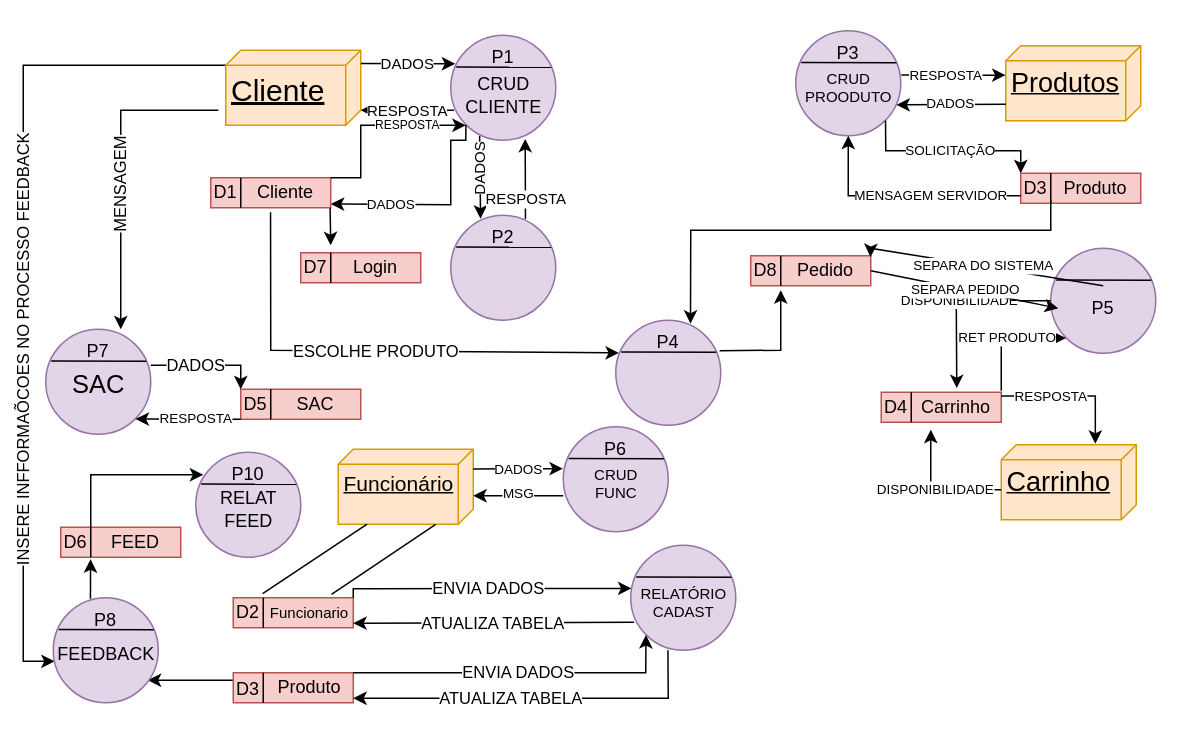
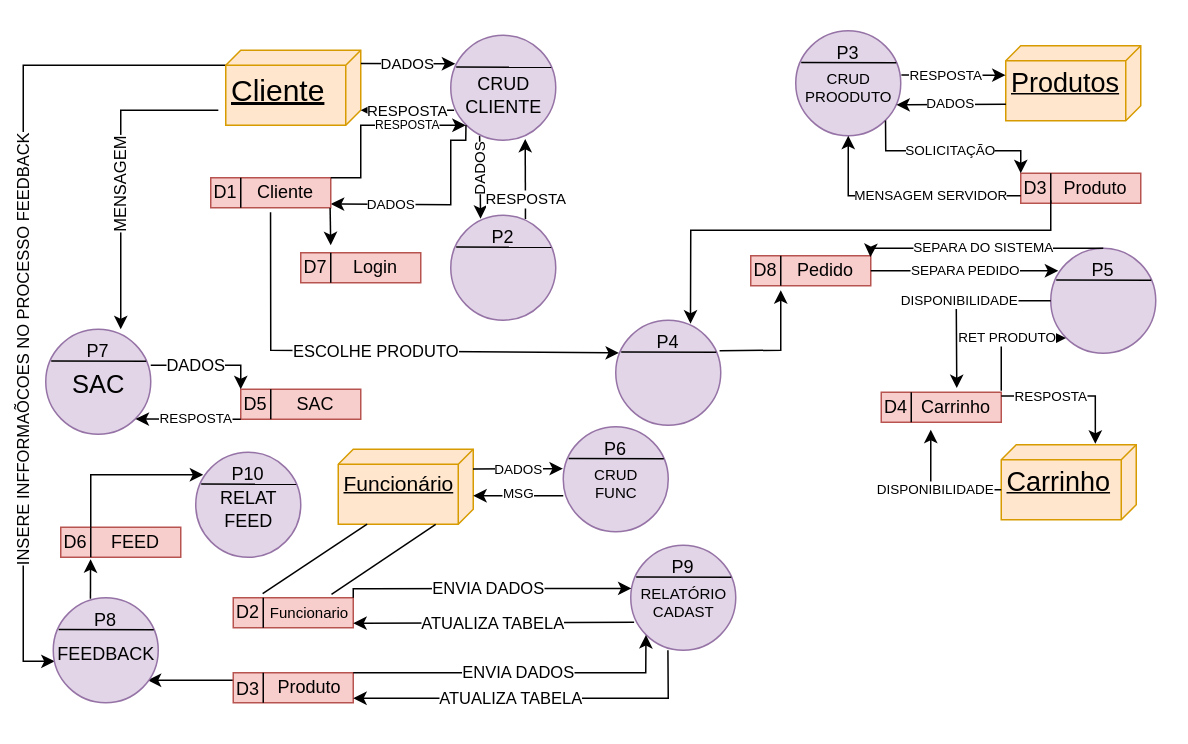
(503, 58) -> none
(1103, 308) -> (1103, 271)
none -> (683, 568)
